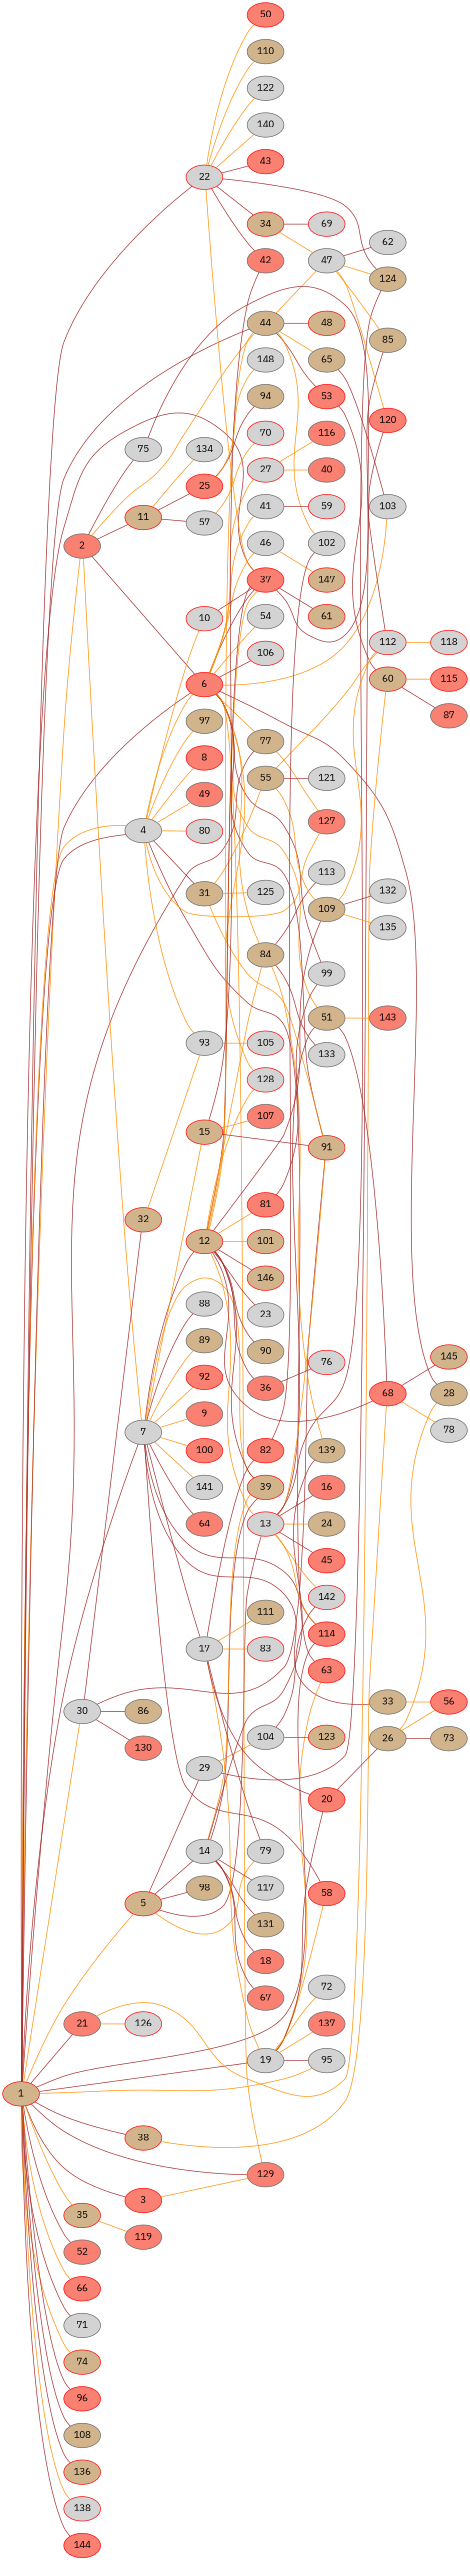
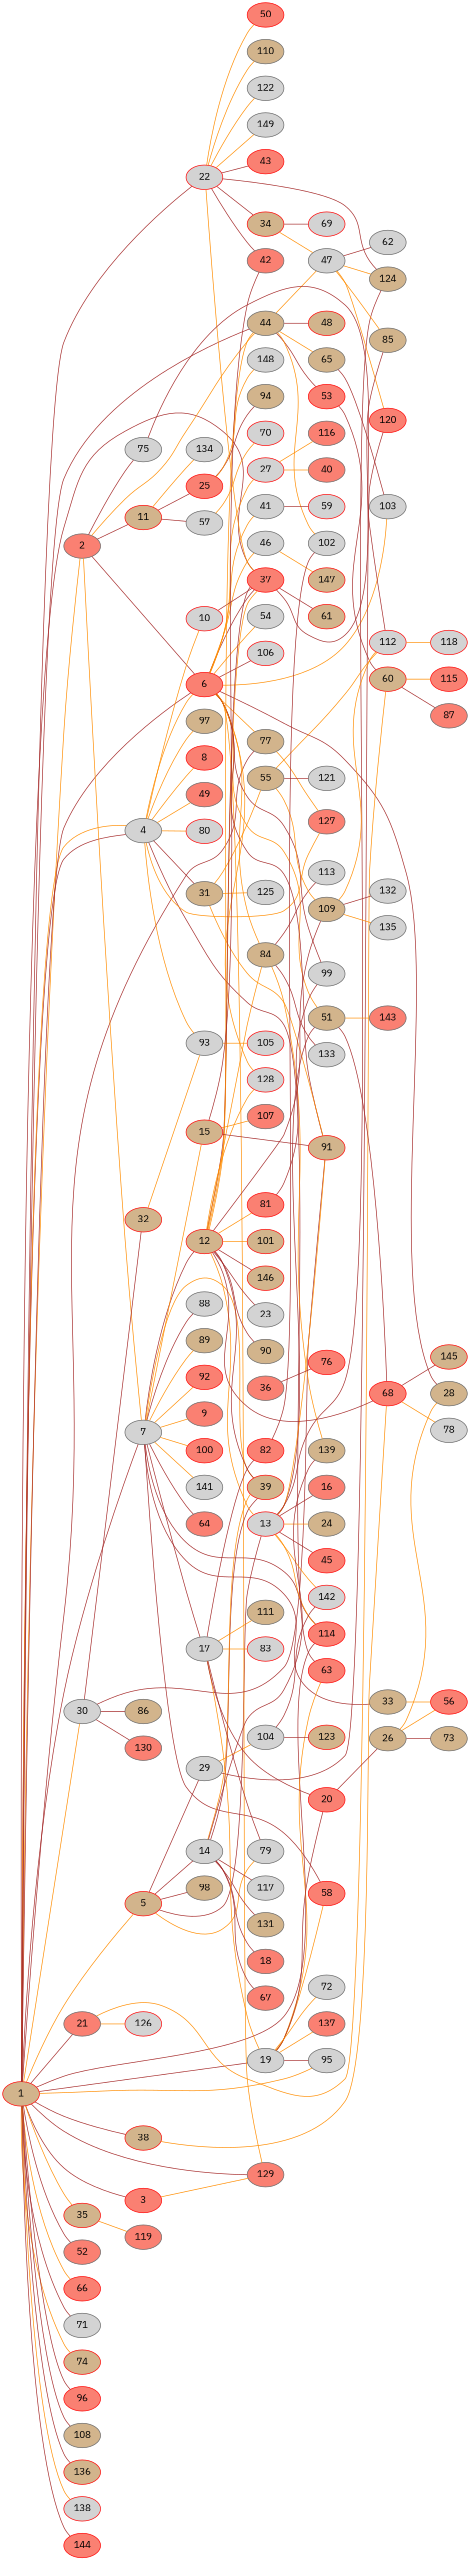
(266, 125) -> (266, 125)
(234, 1315) -> none
(327, 1362) -> (327, 1362)
